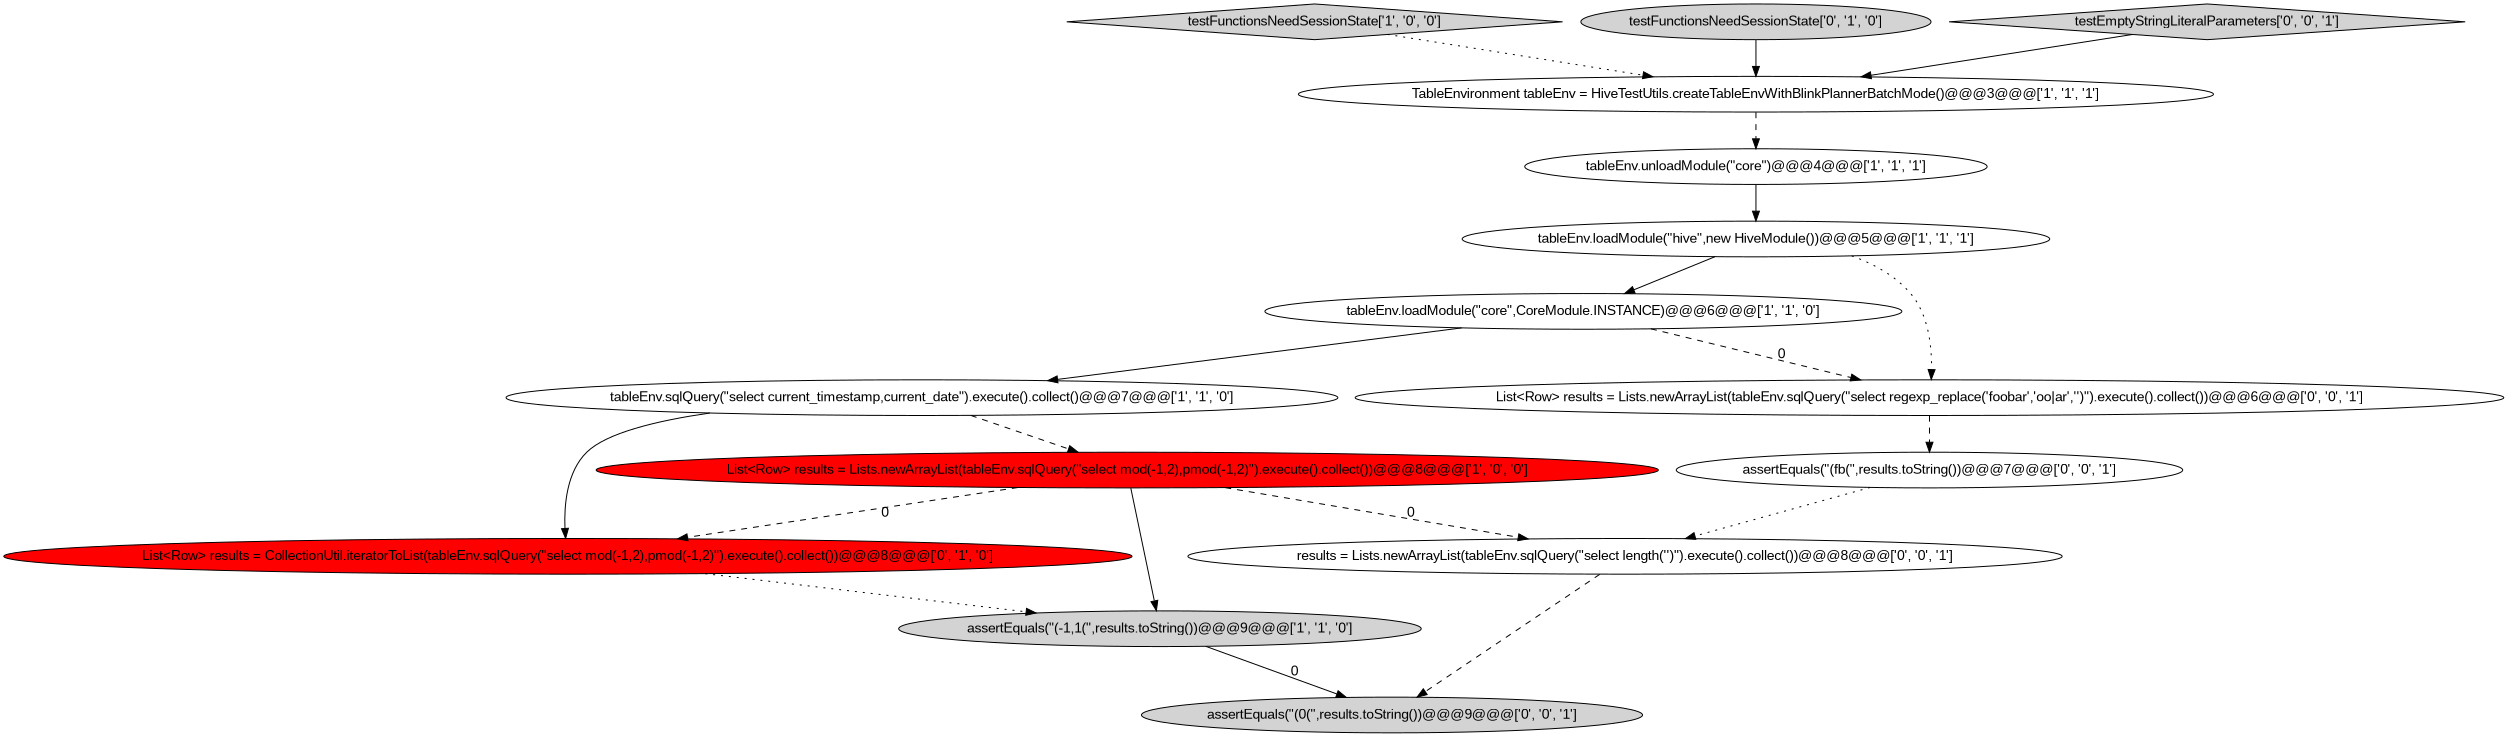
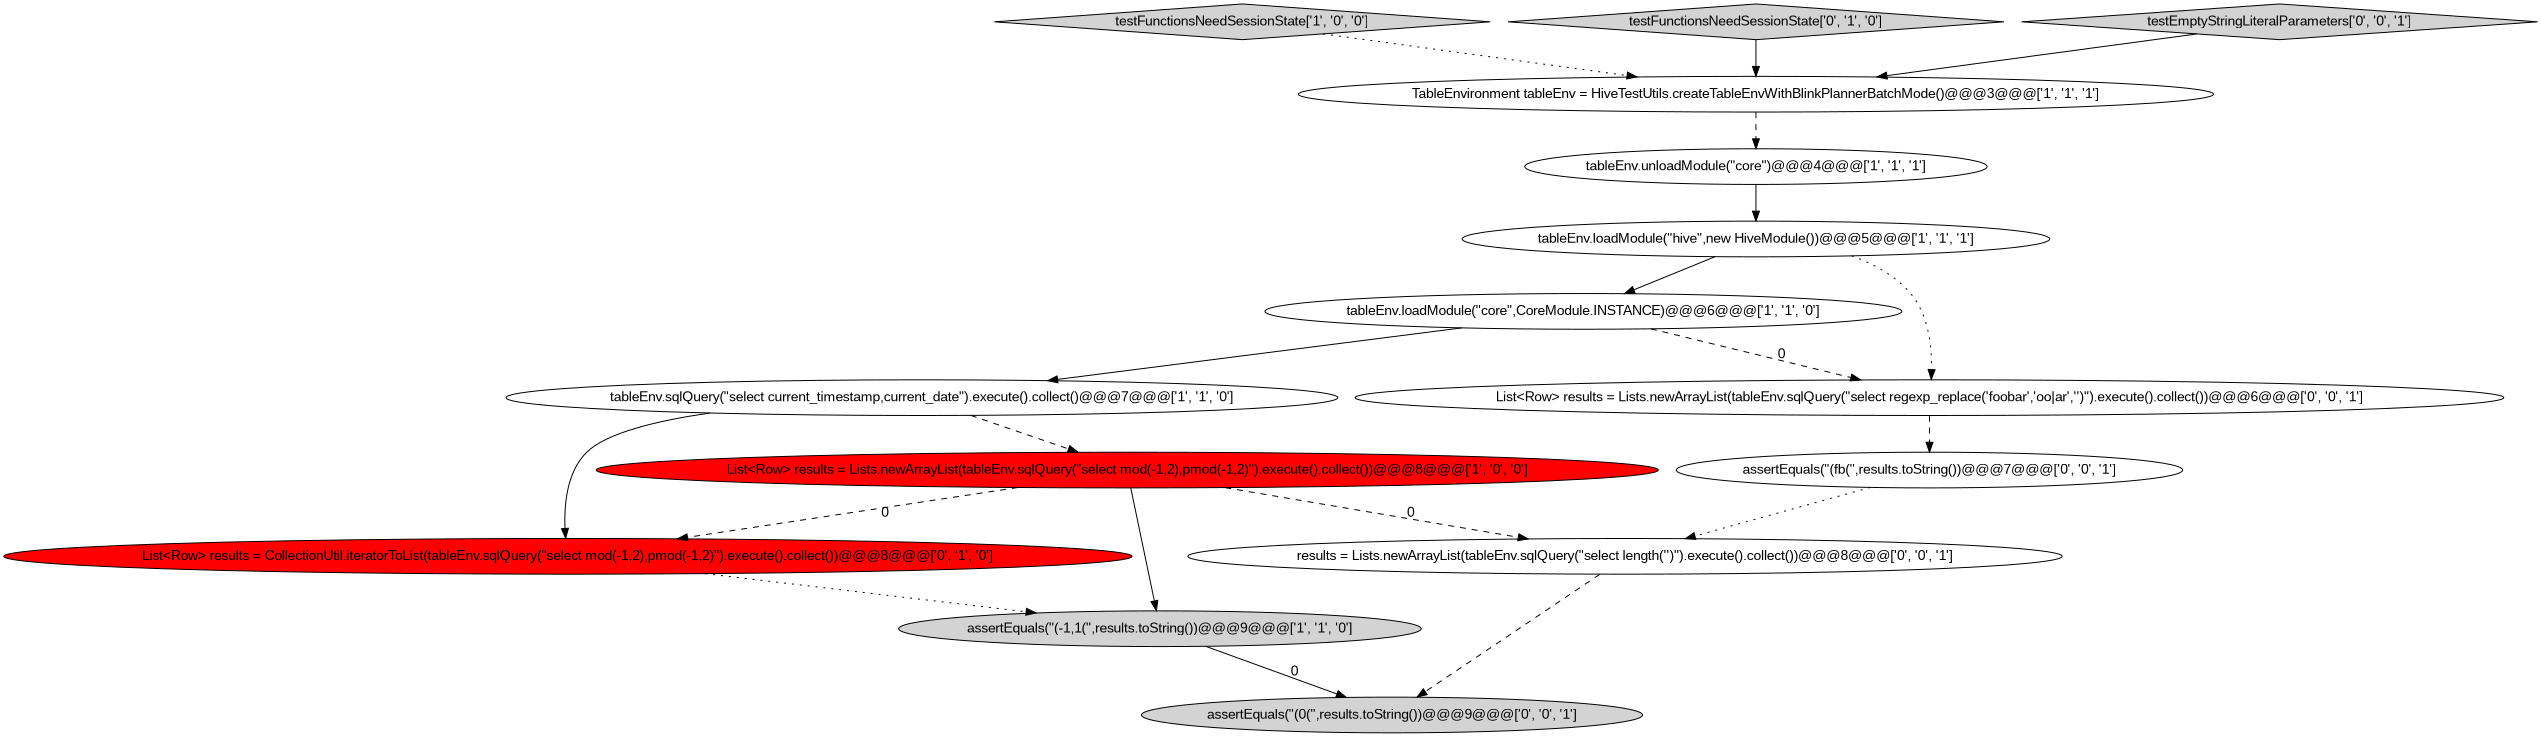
(1756, 22) -> (1756, 22)
